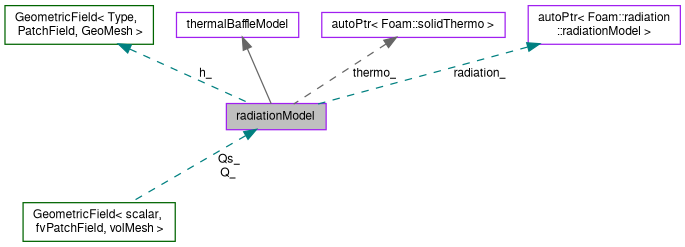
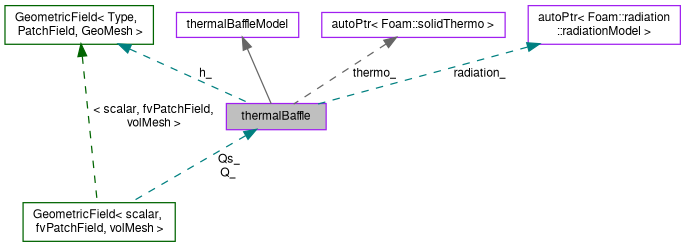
(276, 117) -> (276, 117)
none -> (90, 130)
